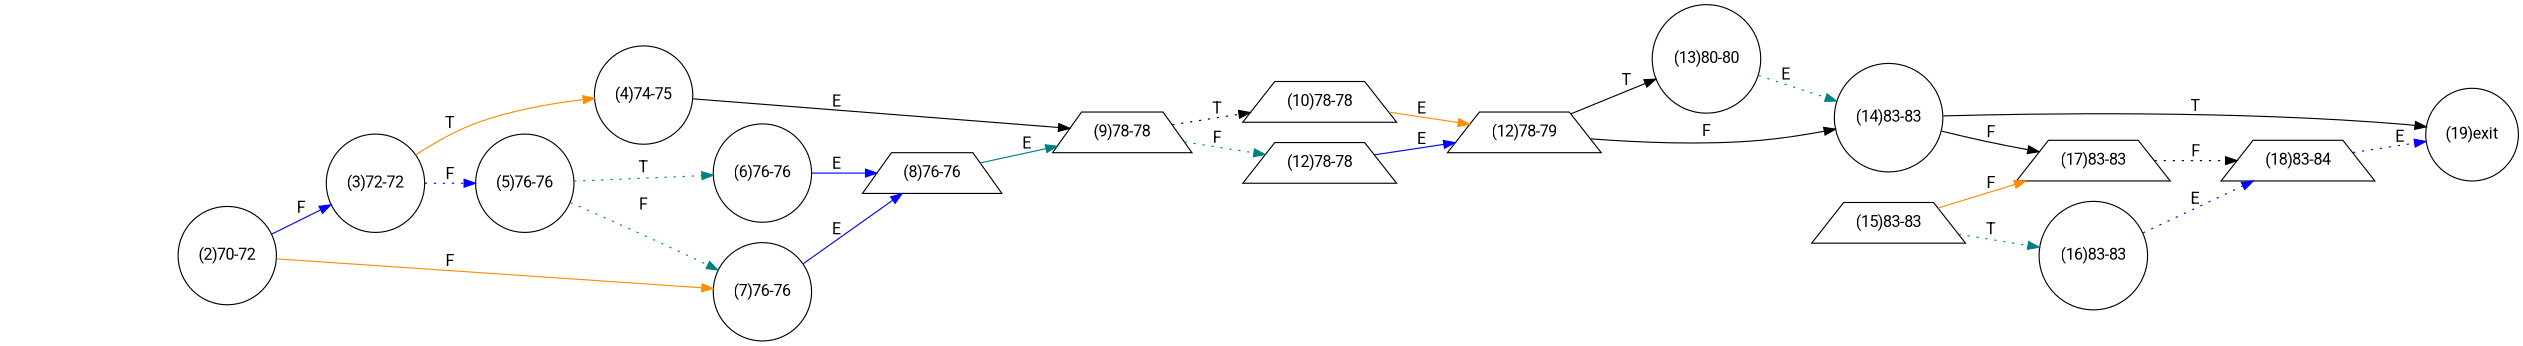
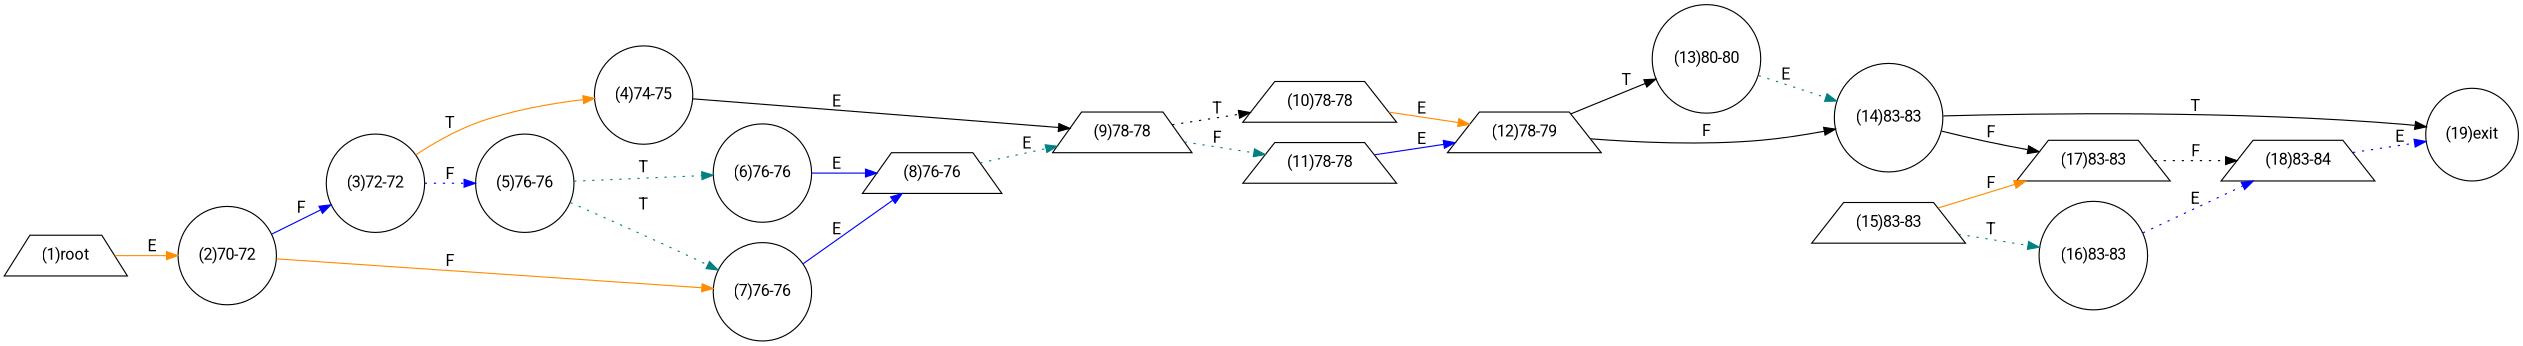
(1013, 156) -> (1013, 156)
(1320, 163) -> (1320, 163)
(644, 205) -> (644, 205)
none -> (66, 256)
